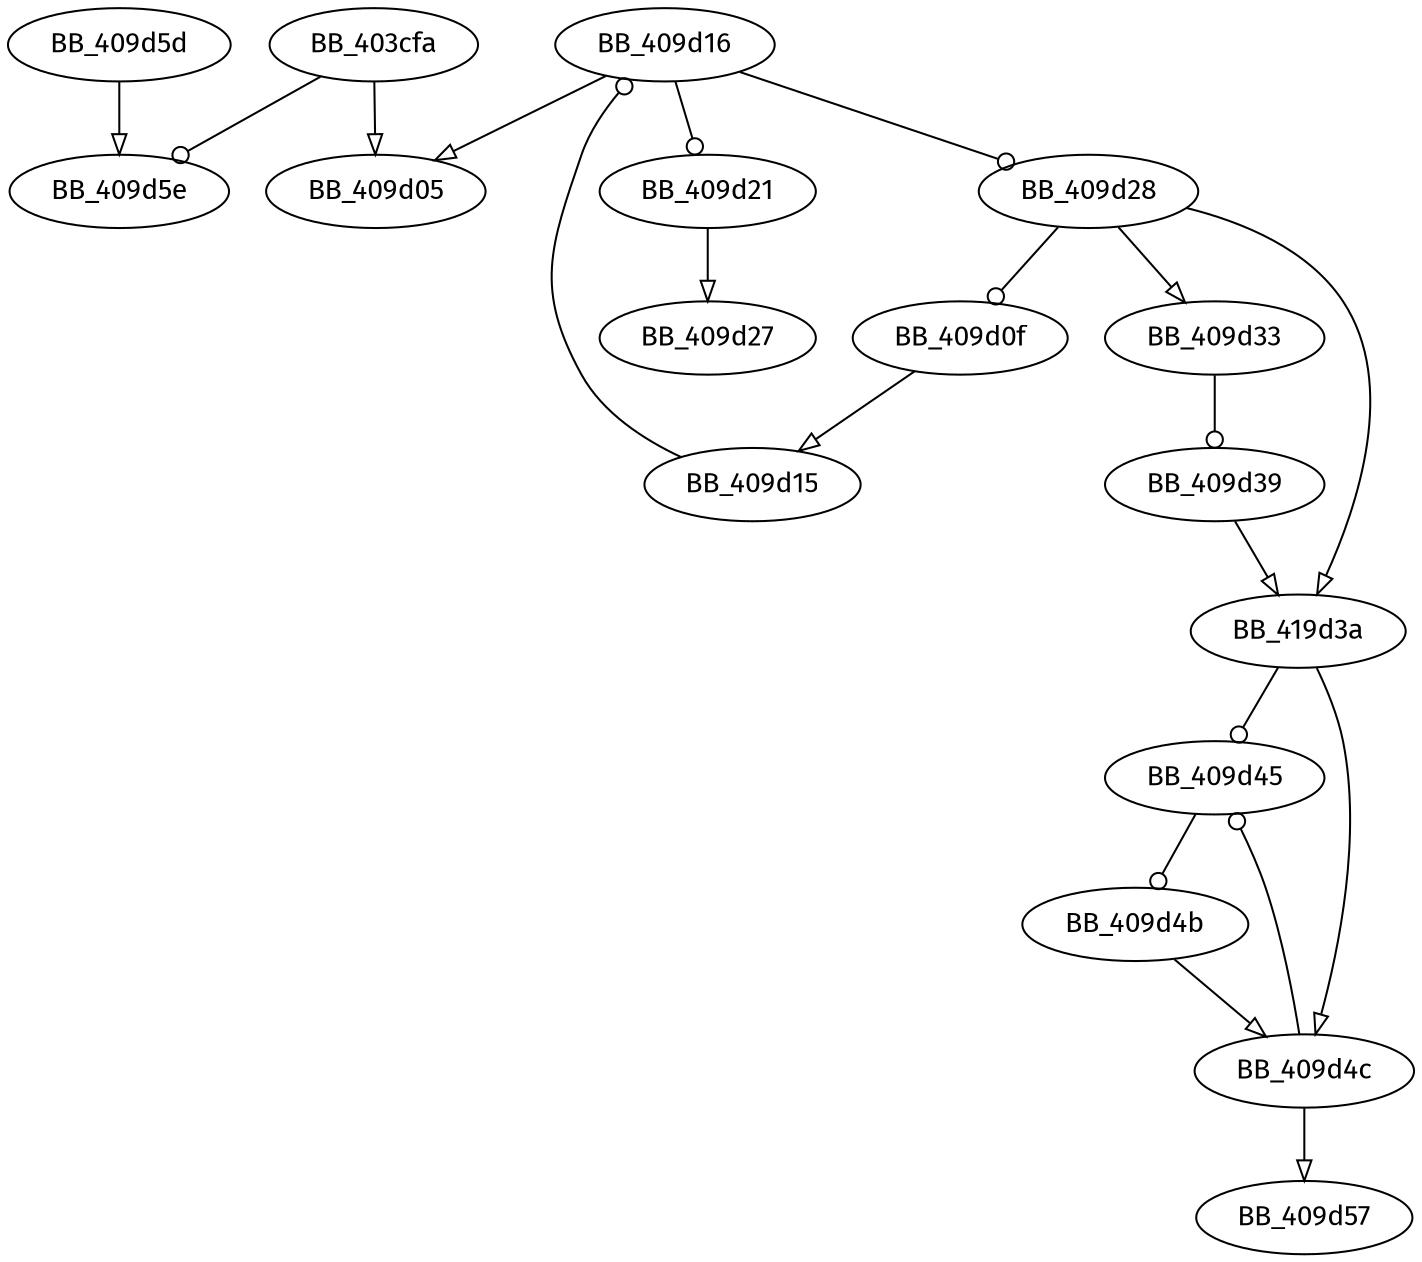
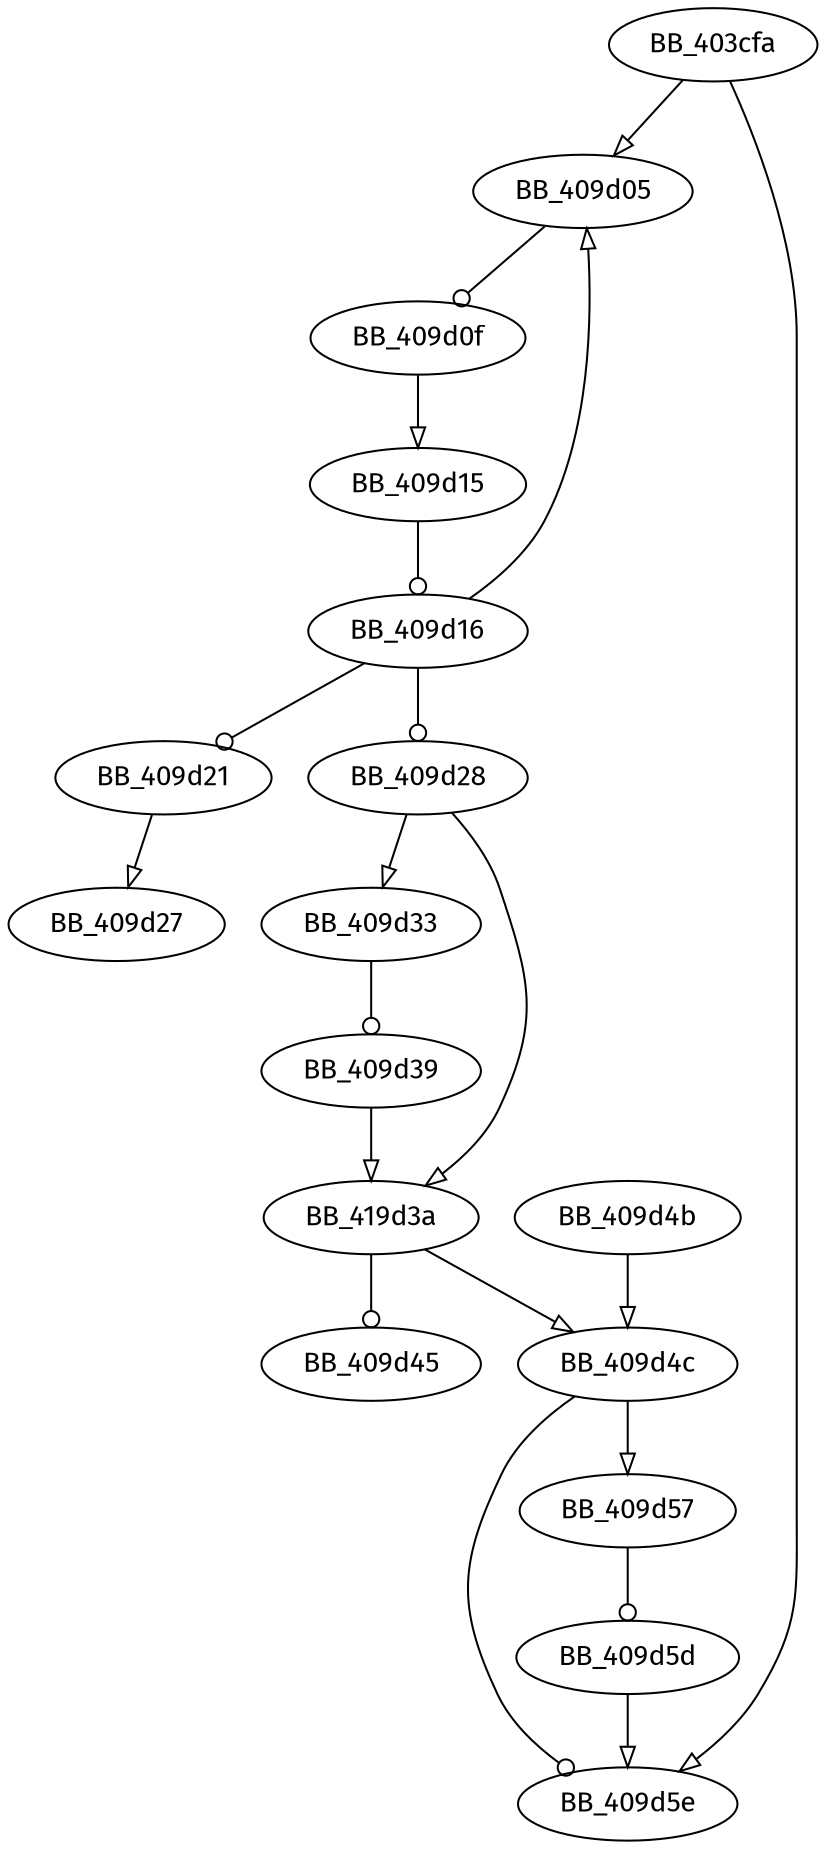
(254, 114) -> (797, 931)
(1030, 259) -> (506, 260)
(1179, 844) -> none
(1278, 929) -> (469, 1576)
none -> (628, 1576)
